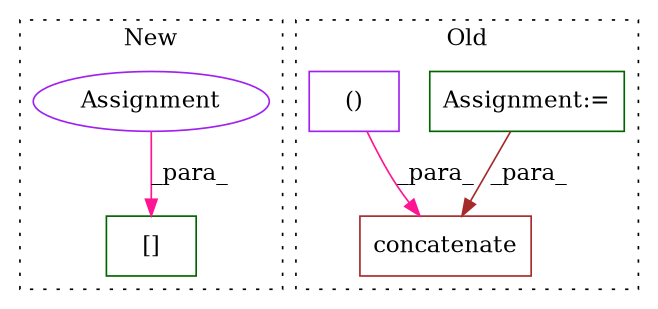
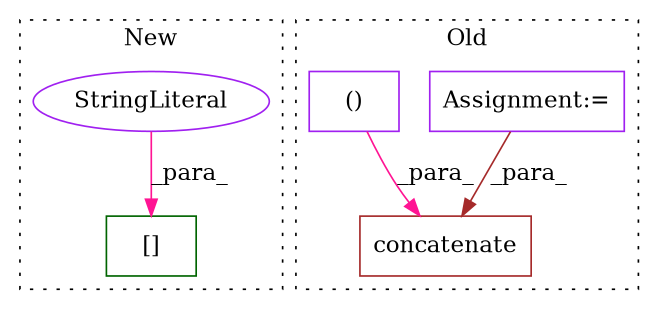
(151, 101) -> (151, 101)
(527, 101) -> (527, 101)
